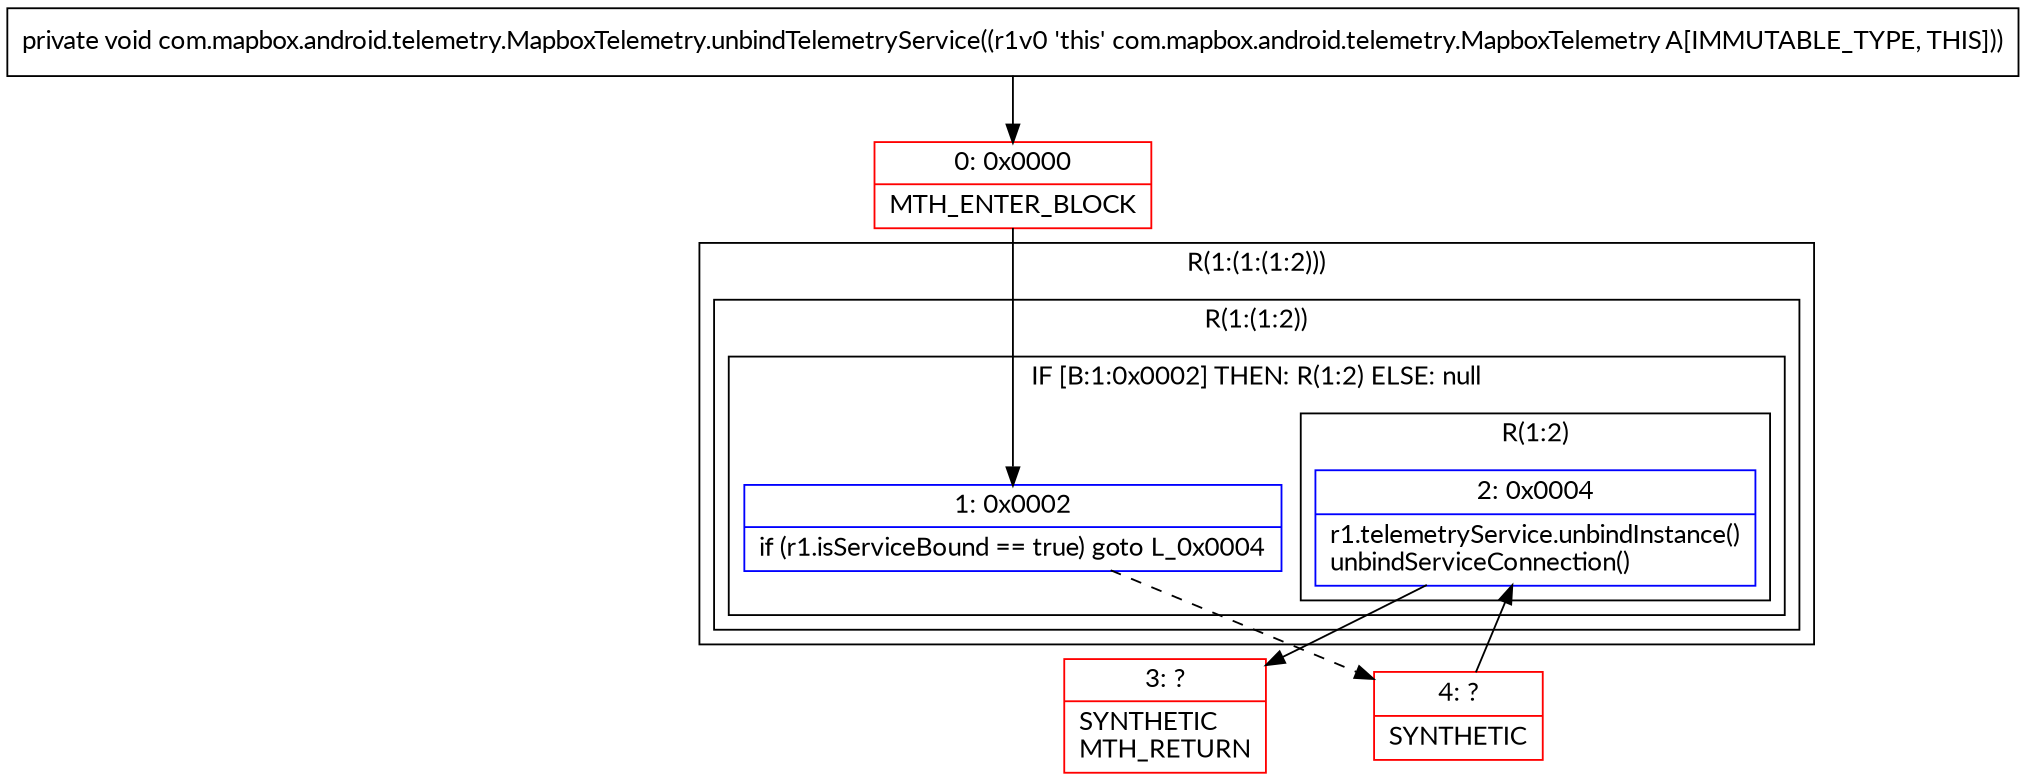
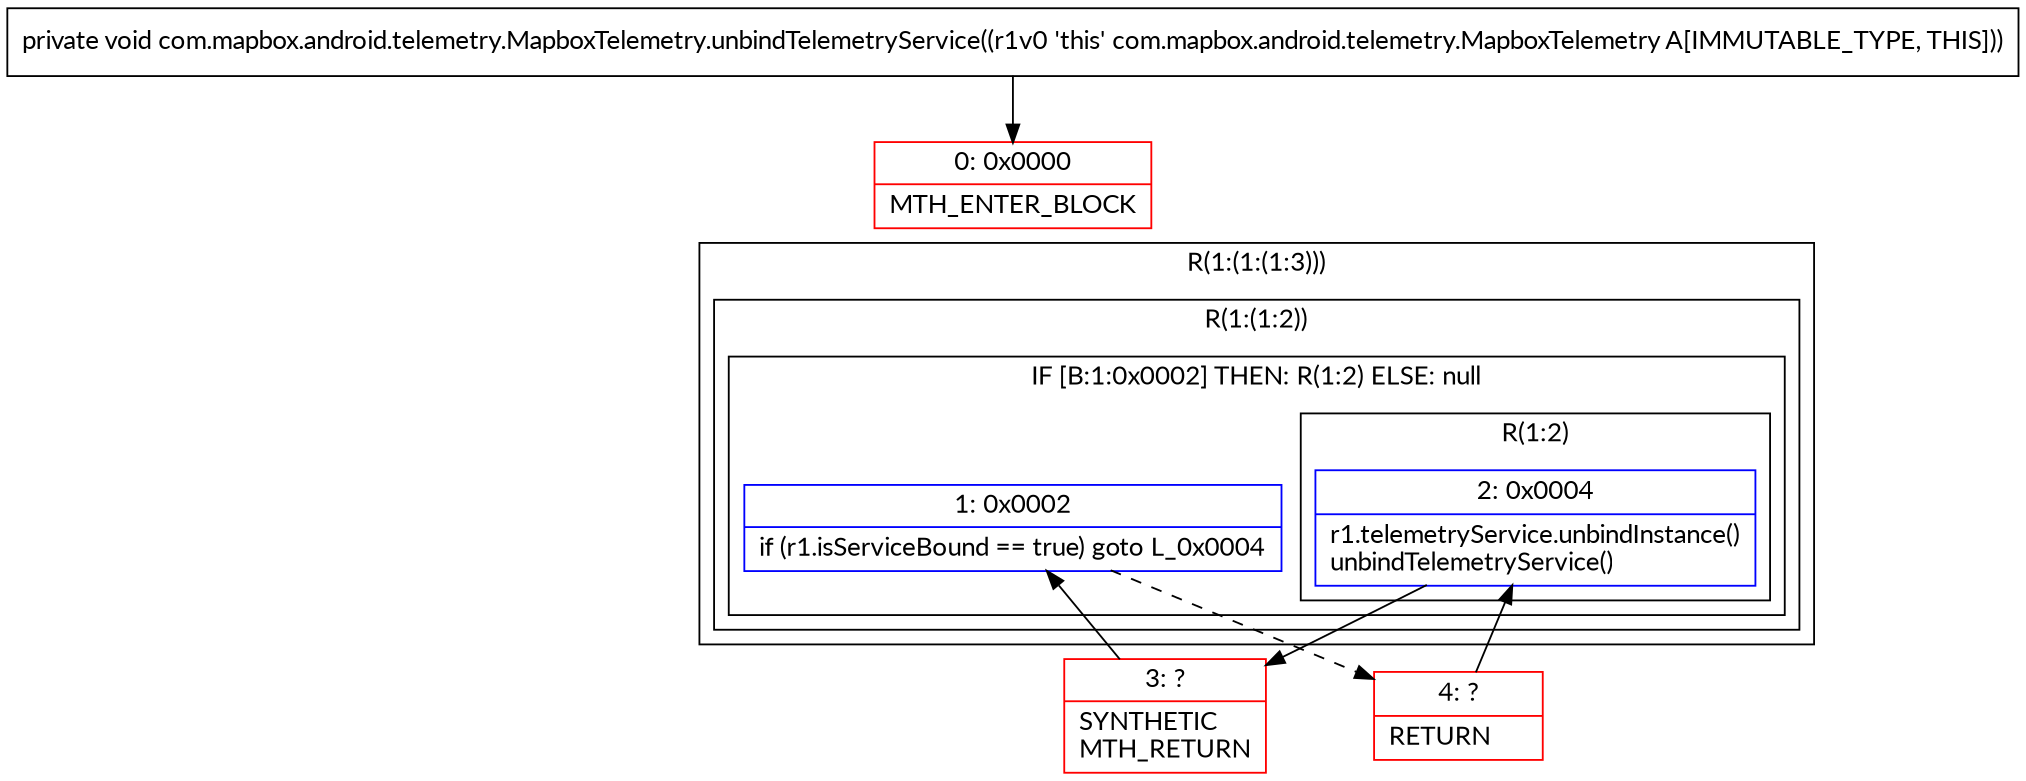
(1257, 264) -> (1257, 264)
(1013, 341) -> (1074, 604)
(1480, 563) -> (1472, 563)
(1458, 737) -> (1440, 737)
